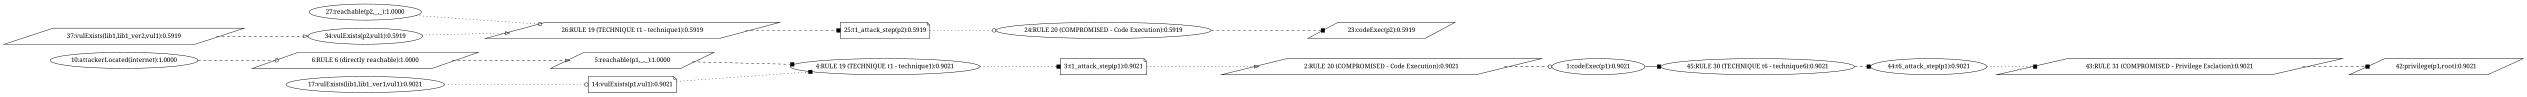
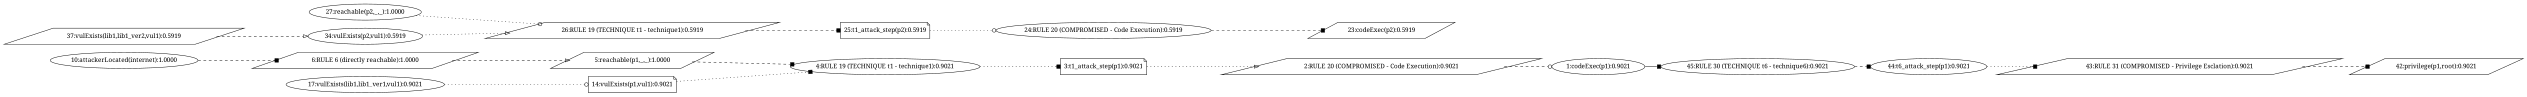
(236, 60) -> (236, 60)
